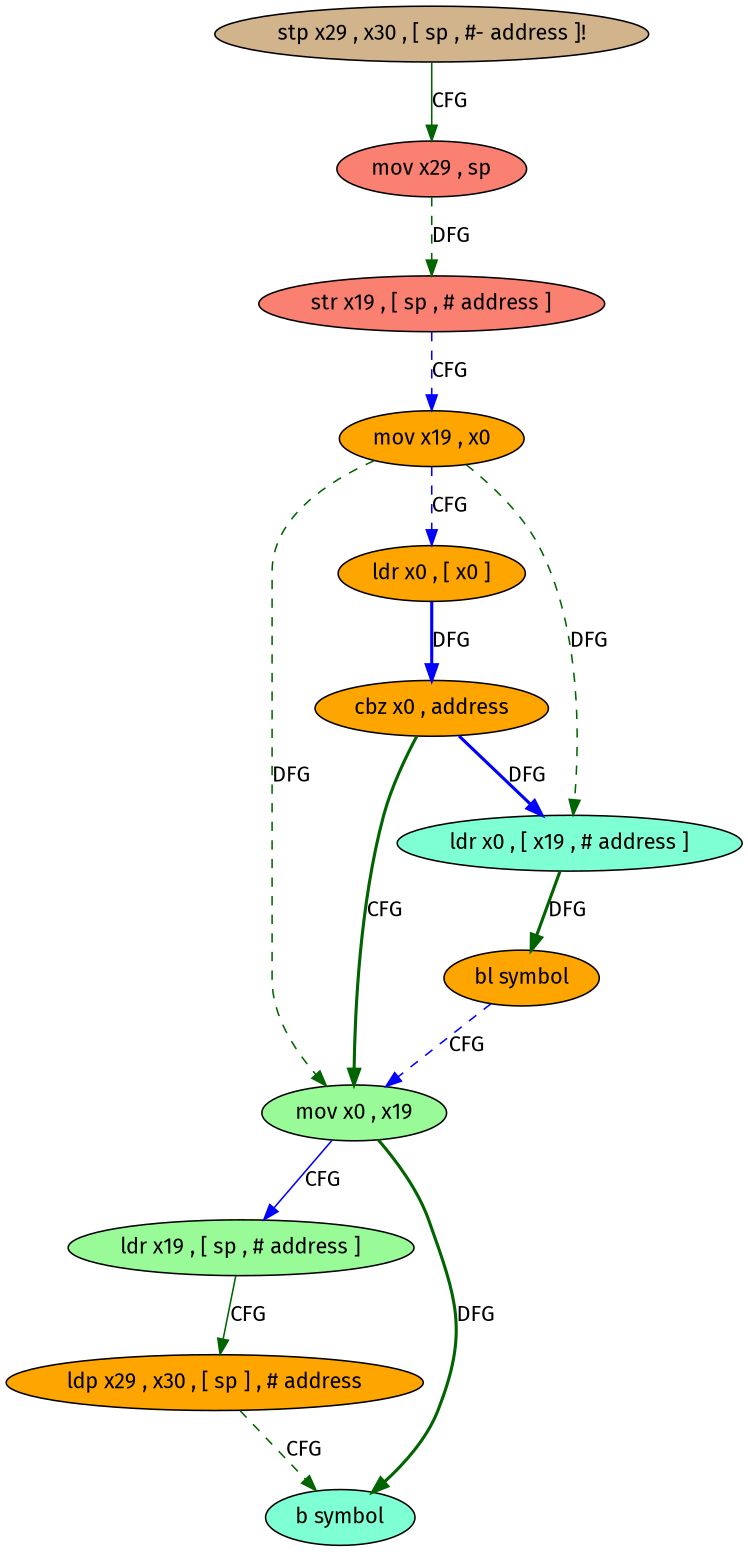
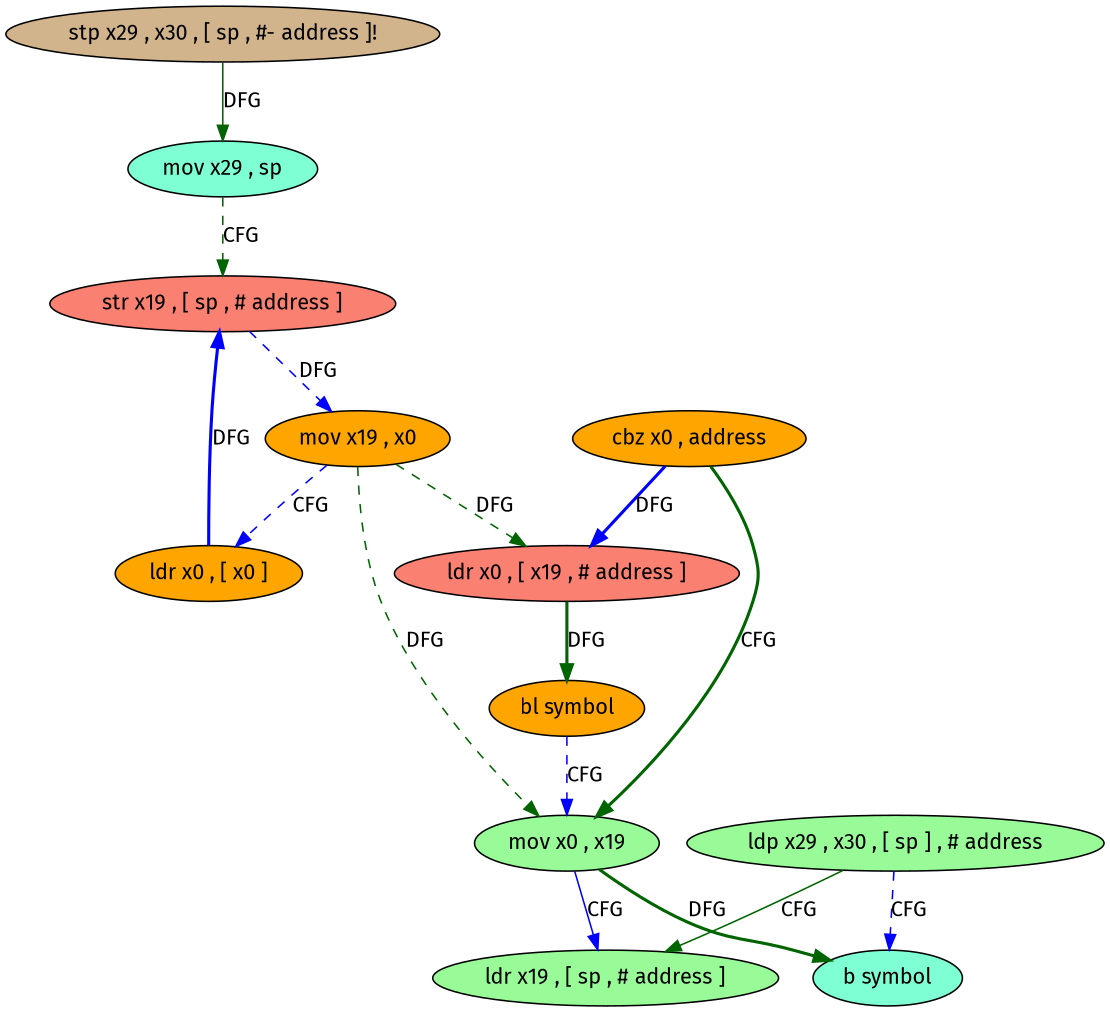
(450, 102) -> (242, 102)
(432, 169) -> (223, 169)
(451, 236) -> (241, 236)
(450, 371) -> (318, 371)
(432, 633) -> (210, 446)
(570, 843) -> (567, 573)
(229, 1307) -> (762, 909)
(215, 1383) -> (895, 843)
(273, 1445) -> (892, 903)
